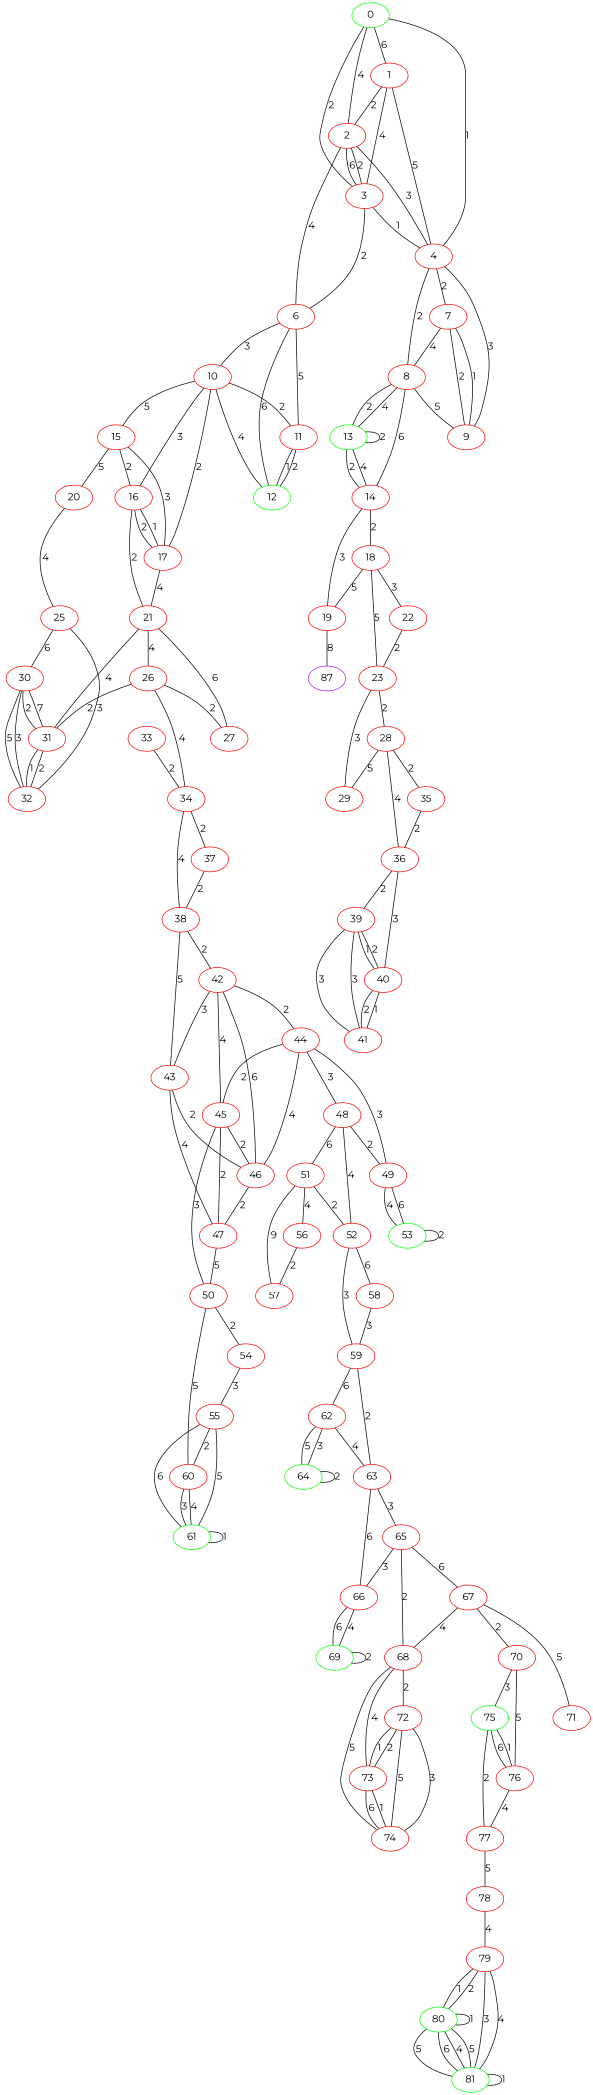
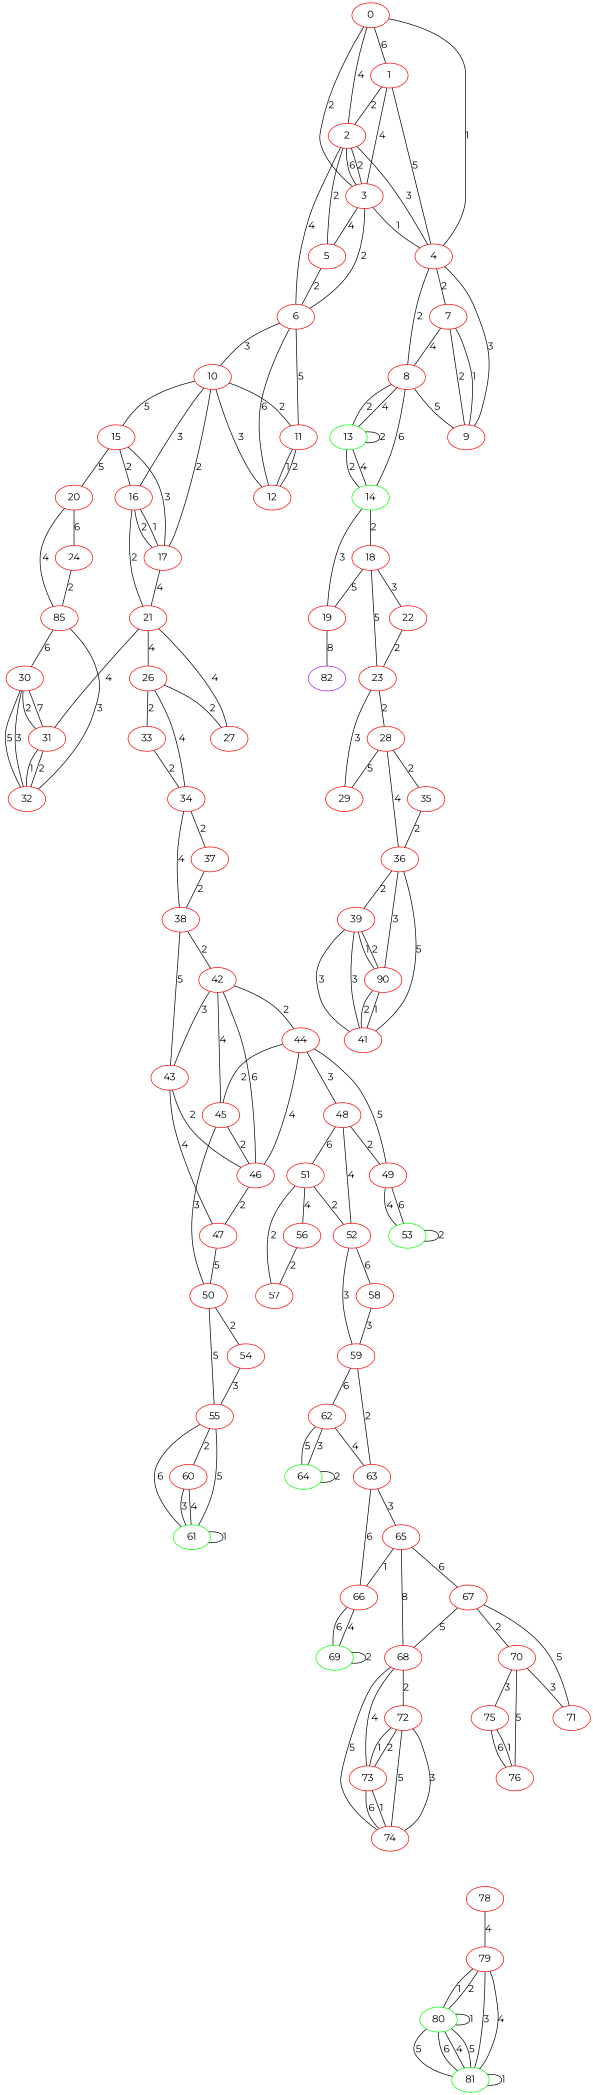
(371, 15) -> (371, 15)
none -> (327, 256)
(241, 437) -> (241, 437)
(272, 498) -> (272, 498)
(371, 498) -> (371, 498)
none -> (74, 558)
(59, 618) -> (59, 618)
(215, 679) -> (215, 679)
(327, 679) -> (327, 679)
(91, 701) -> (147, 709)
none -> (416, 957)
(383, 980) -> (383, 980)
(380, 1115) -> (380, 1115)
(220, 1175) -> none
(274, 1236) -> (274, 1236)
(192, 1386) -> (212, 1356)
(386, 1567) -> (386, 1567)
(405, 1597) -> (405, 1597)
(443, 1628) -> (443, 1628)
none -> (545, 1687)
(490, 1718) -> (490, 1718)
(485, 1839) -> none
